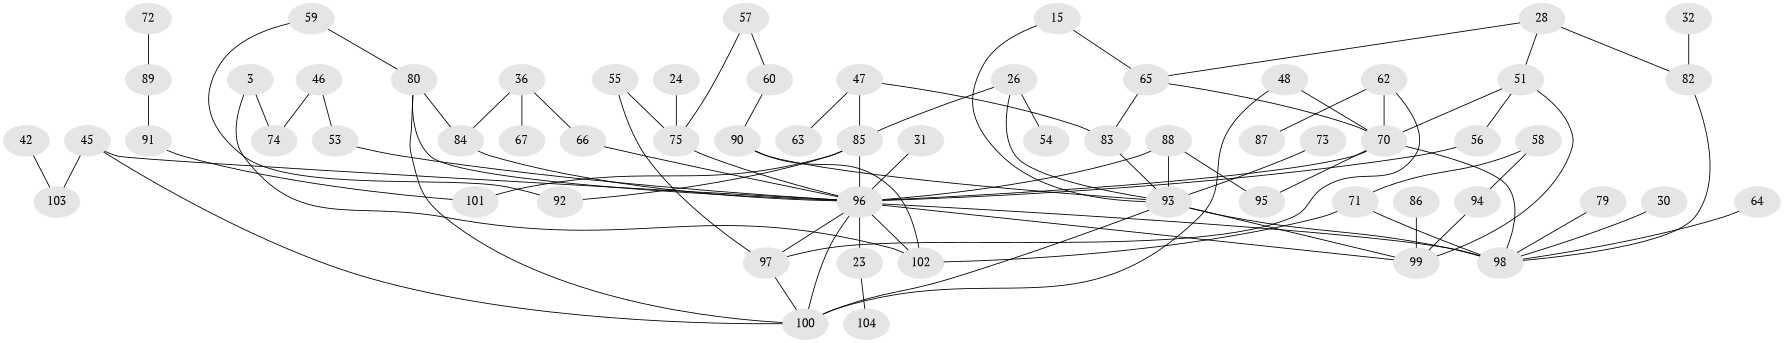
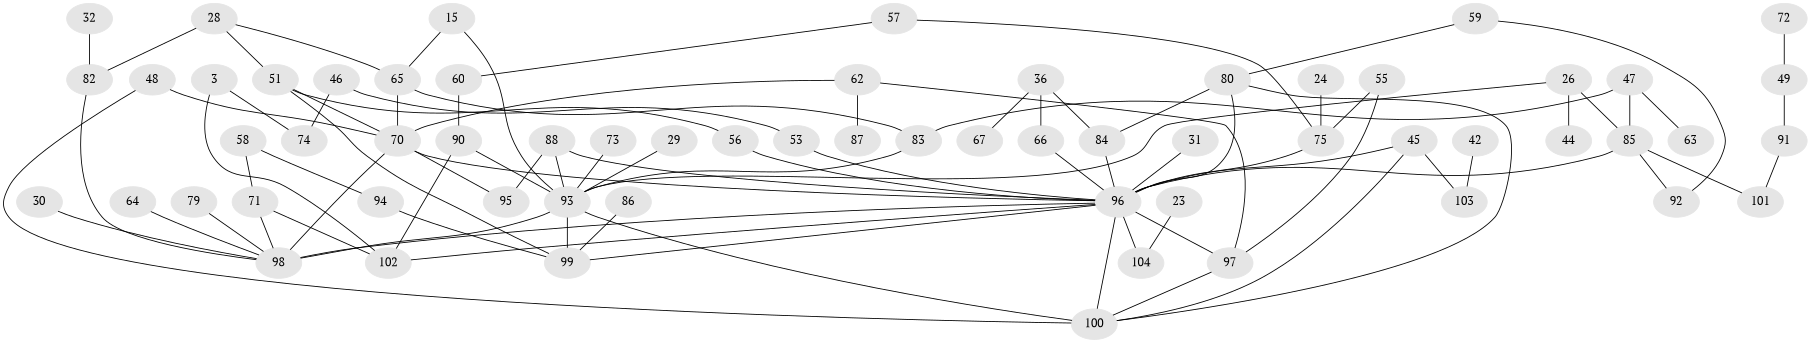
(149, 80) -> (1784, 80)
none -> (674, 141)
(1046, 141) -> (1569, 141)
(860, 233) -> (1129, 232)
